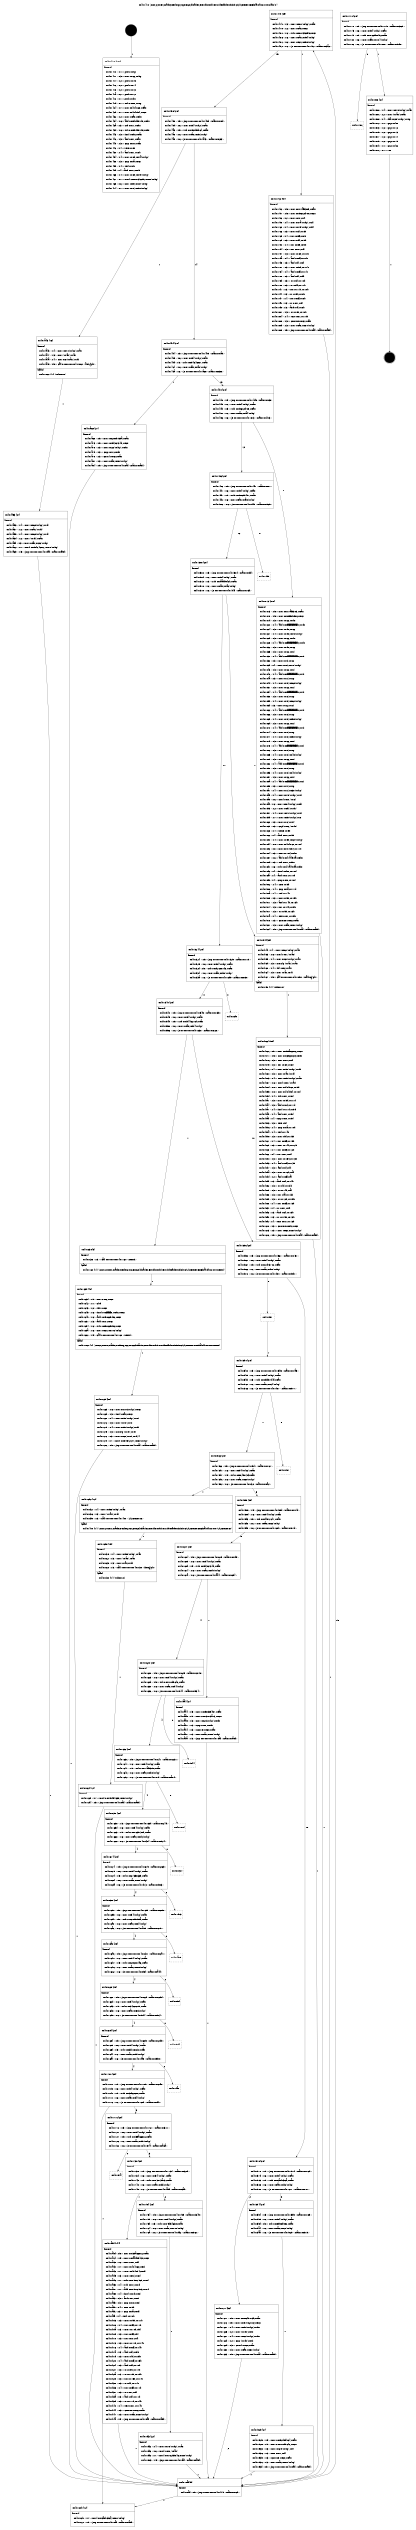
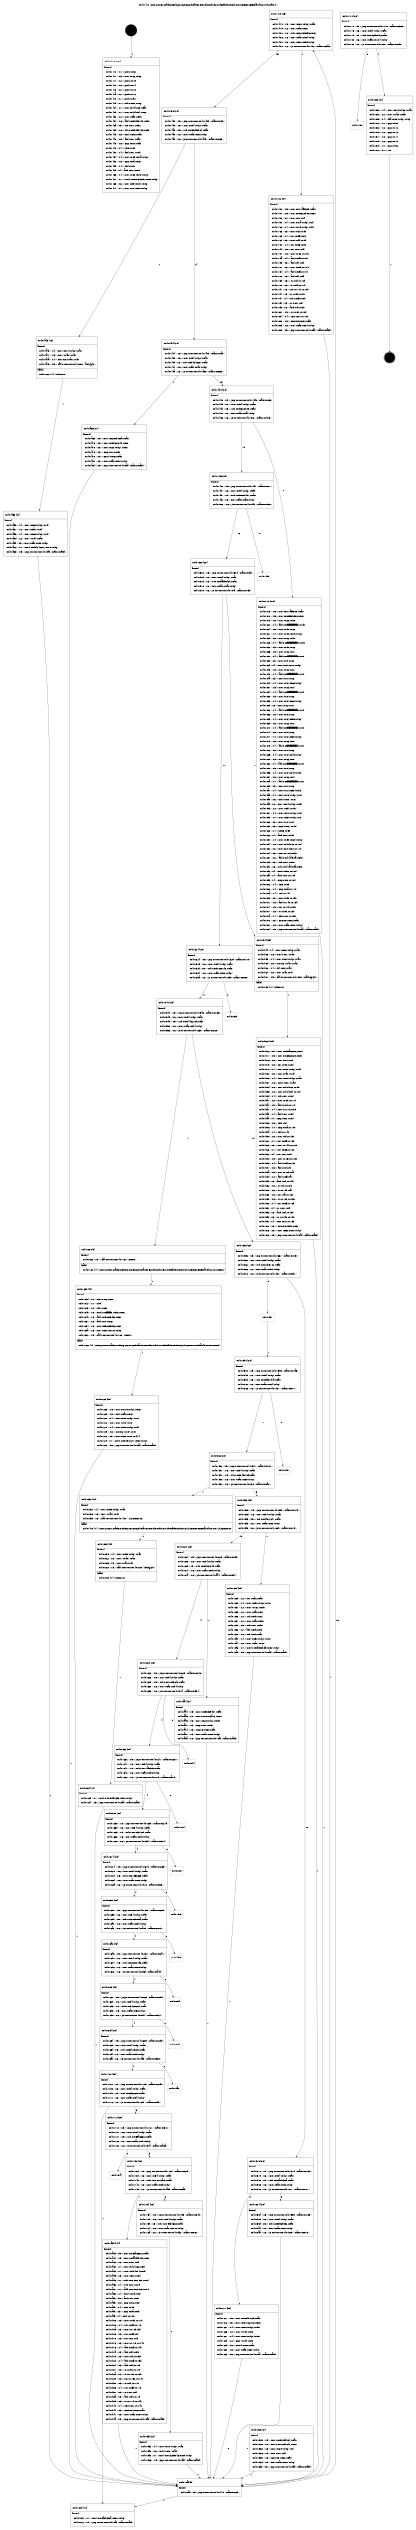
none -> (257, 1621)
(284, 2331) -> (281, 2376)
